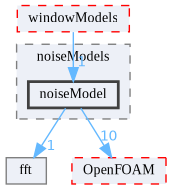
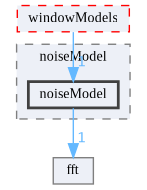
(73, 57) -> (73, 57)
(119, 171) -> none
